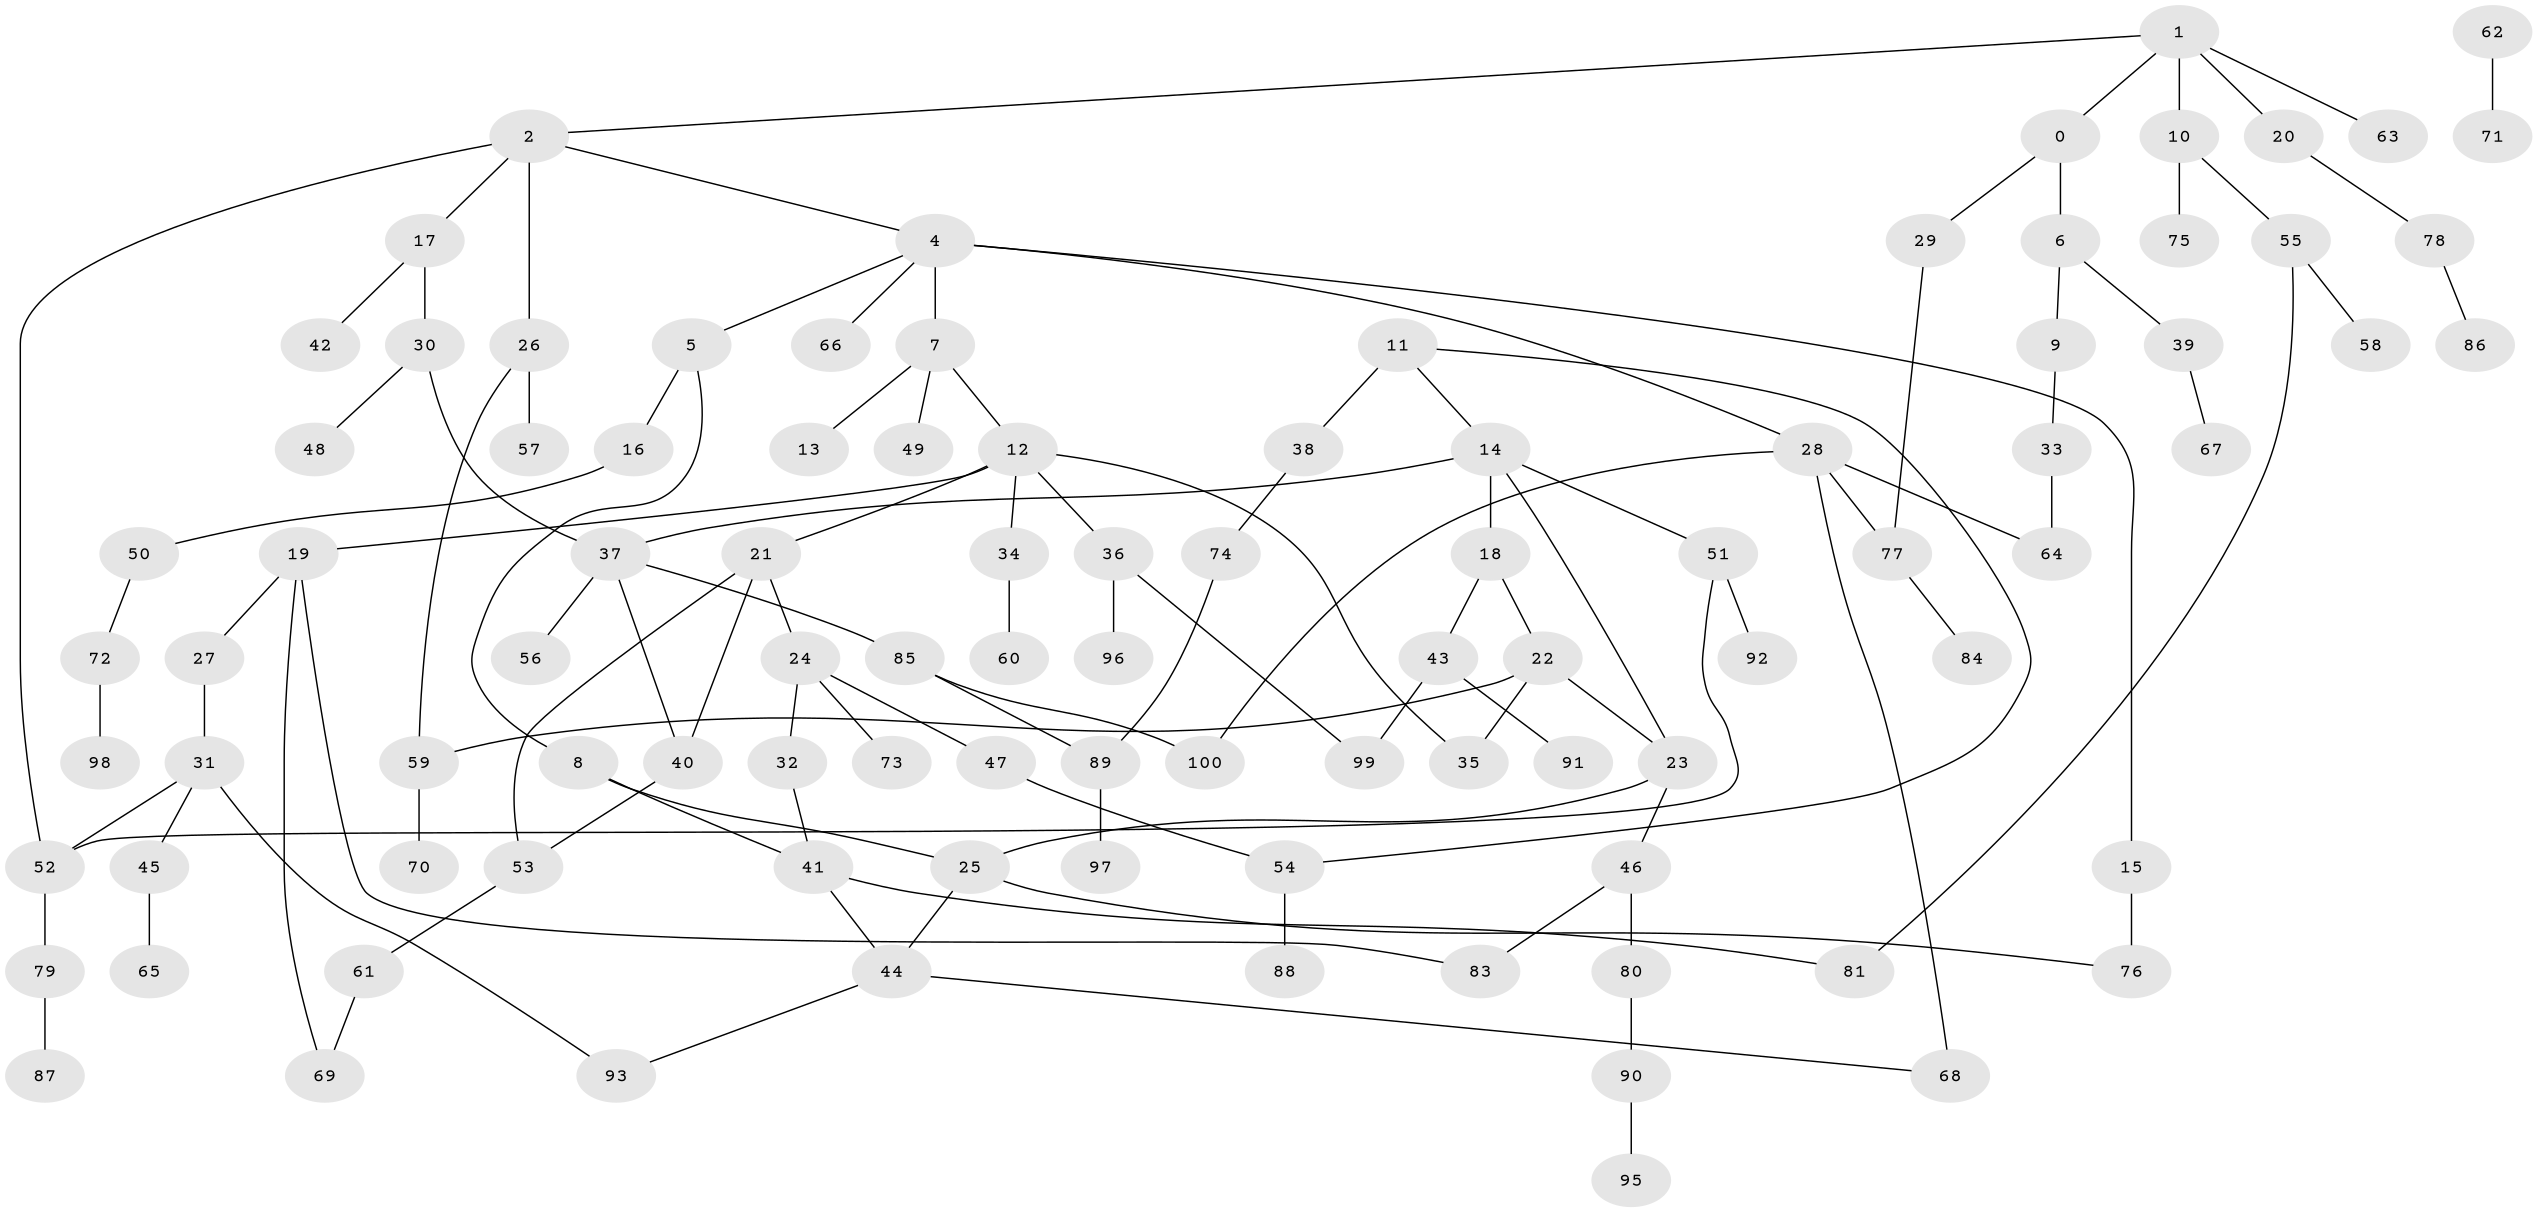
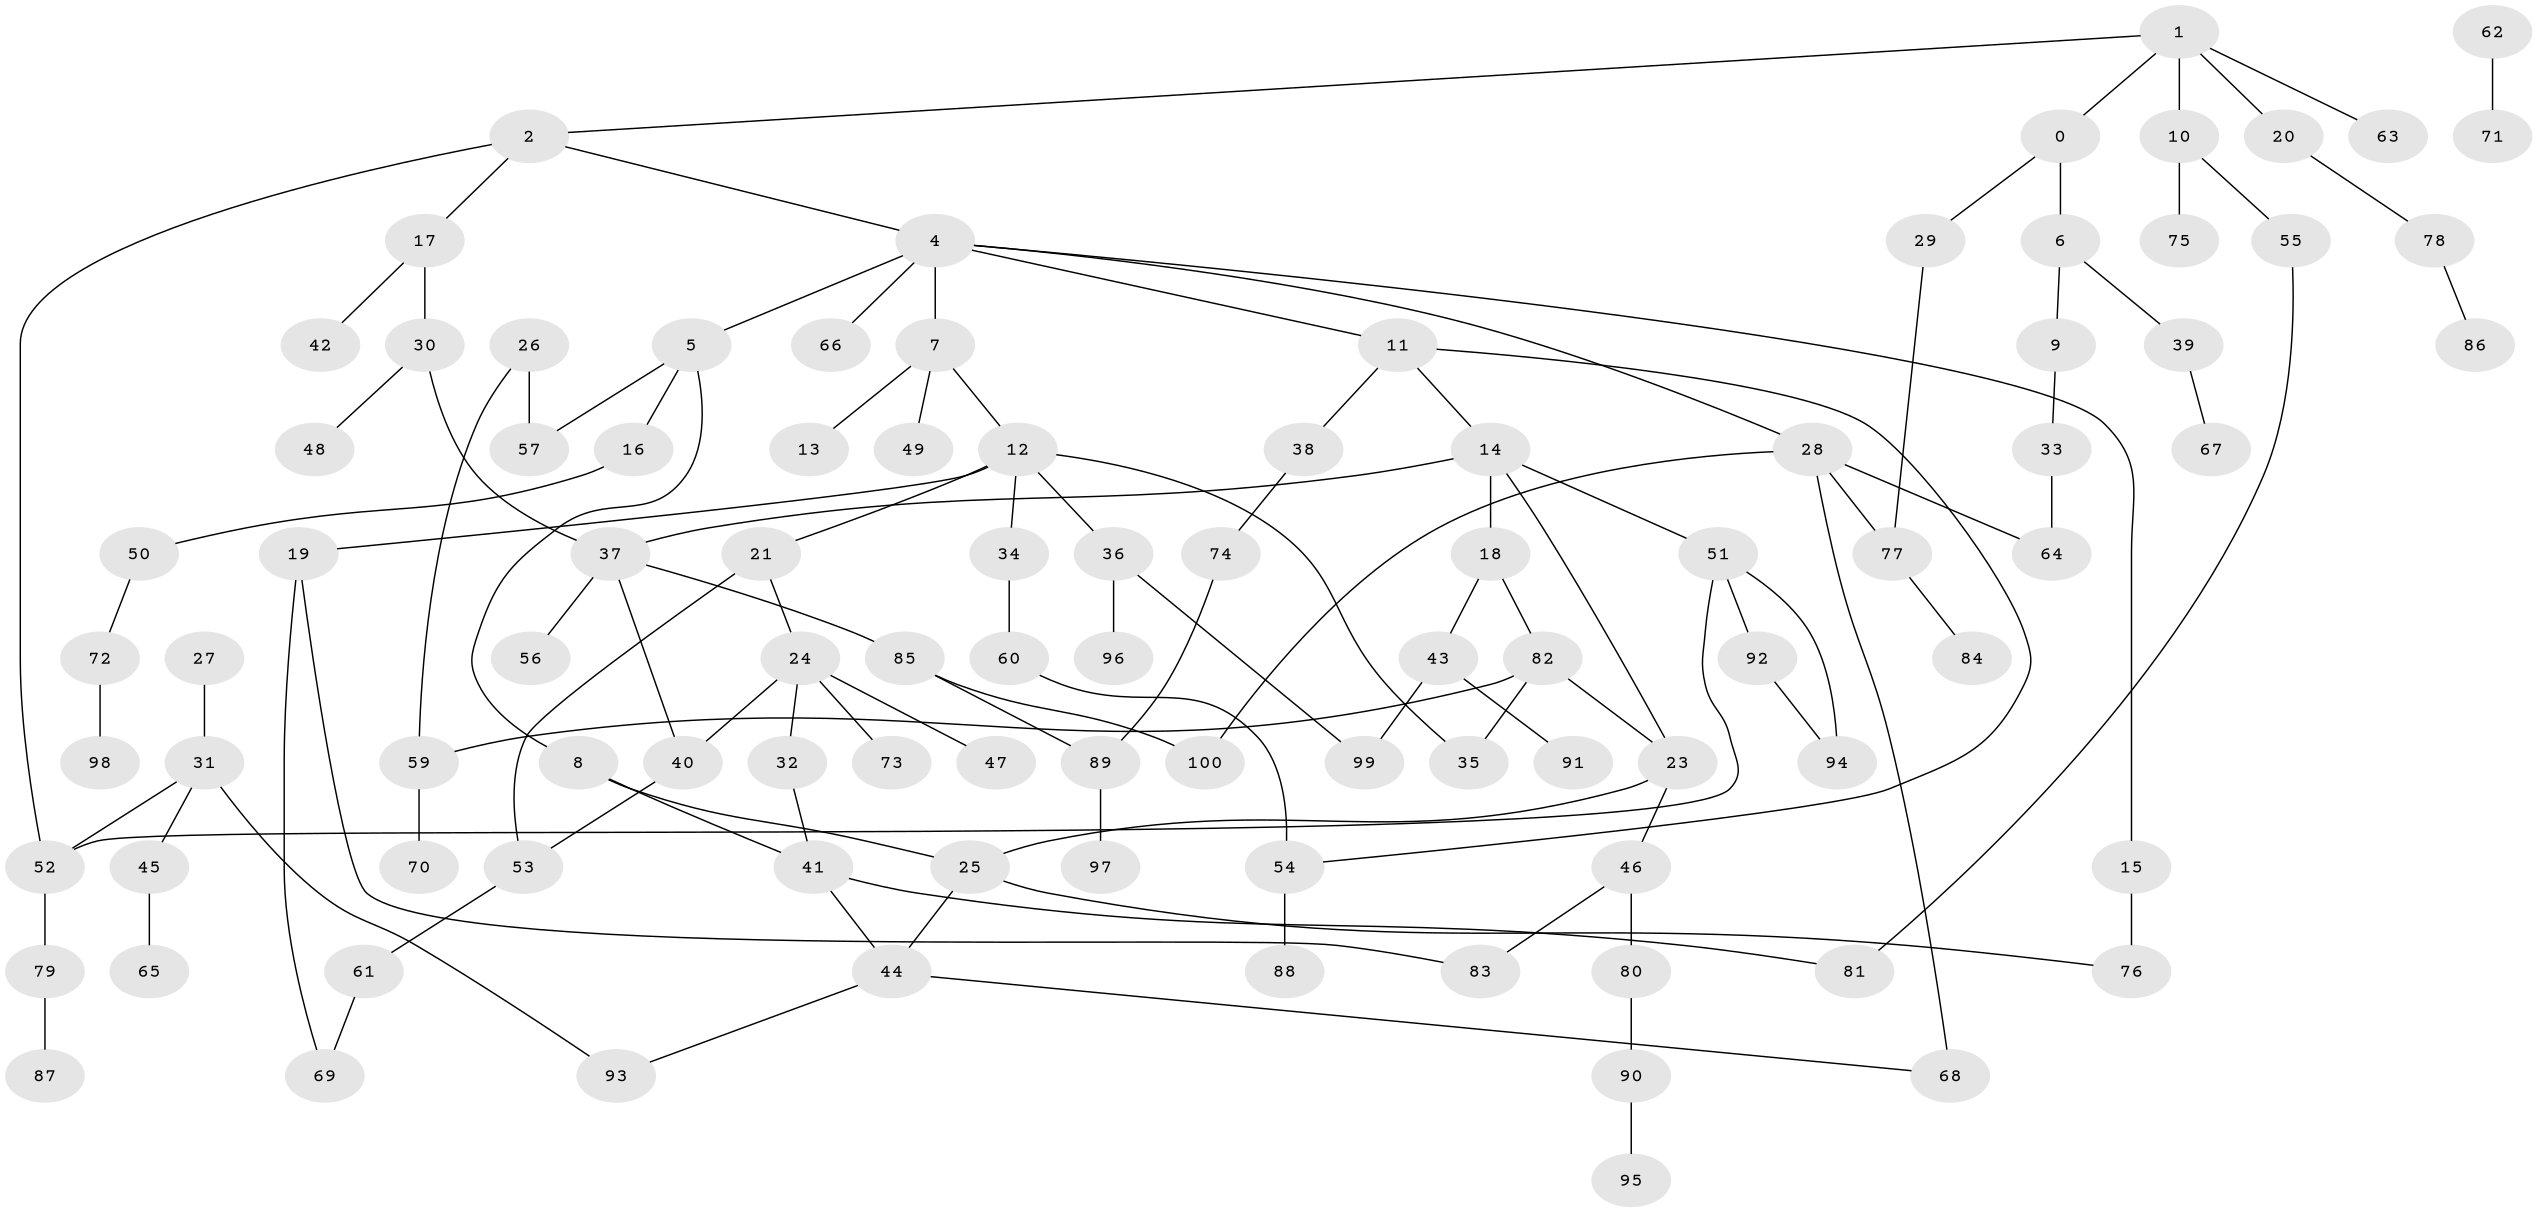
(529, 241) -> none
none -> (1167, 293)
(2371, 345) -> none
none -> (611, 397)
(252, 606) -> none
(722, 658) -> (742, 711)
(1543, 658) -> (1543, 658)
none -> (1837, 763)
(1126, 817) -> (1207, 704)
